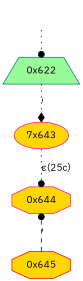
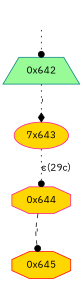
(41, 71) -> (41, 71)
(56, 168) -> (56, 168)
(41, 236) -> (36, 230)
